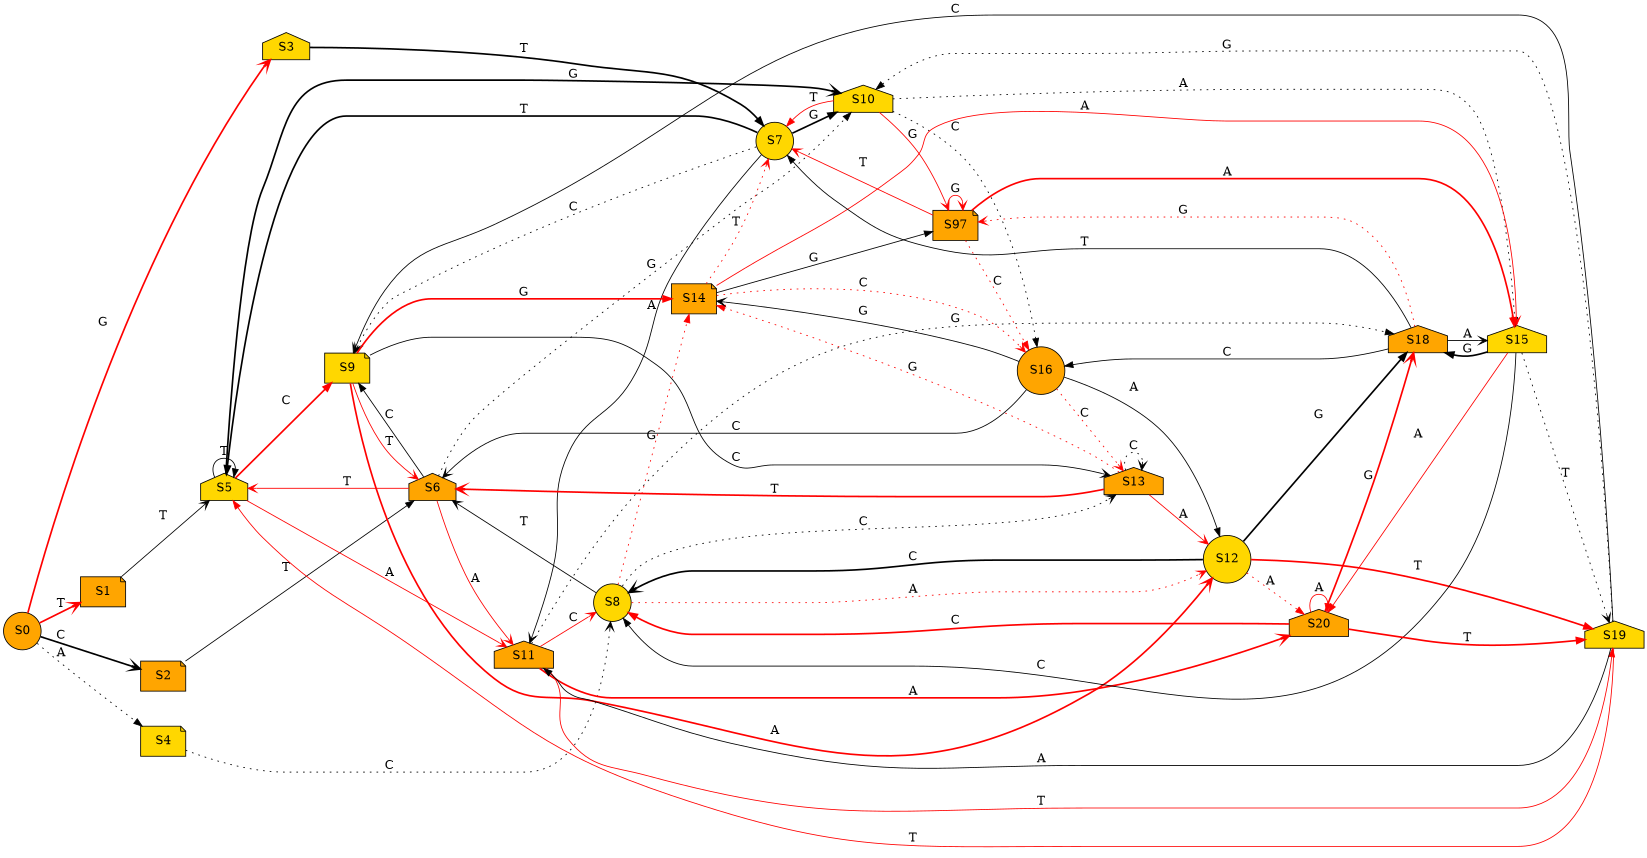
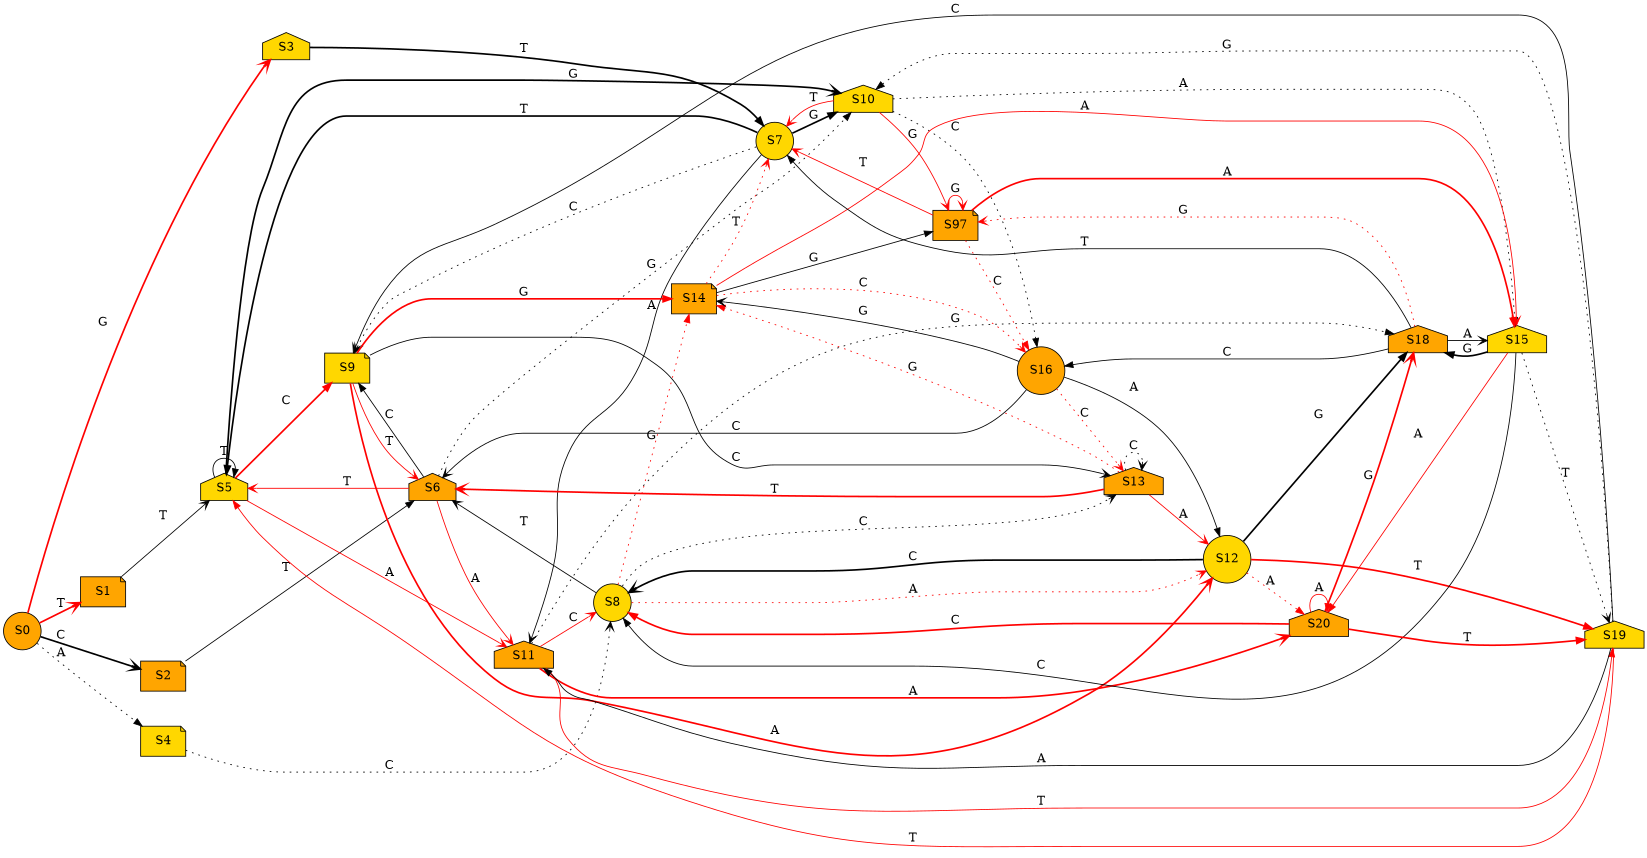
(811, 106) -> (811, 106)
